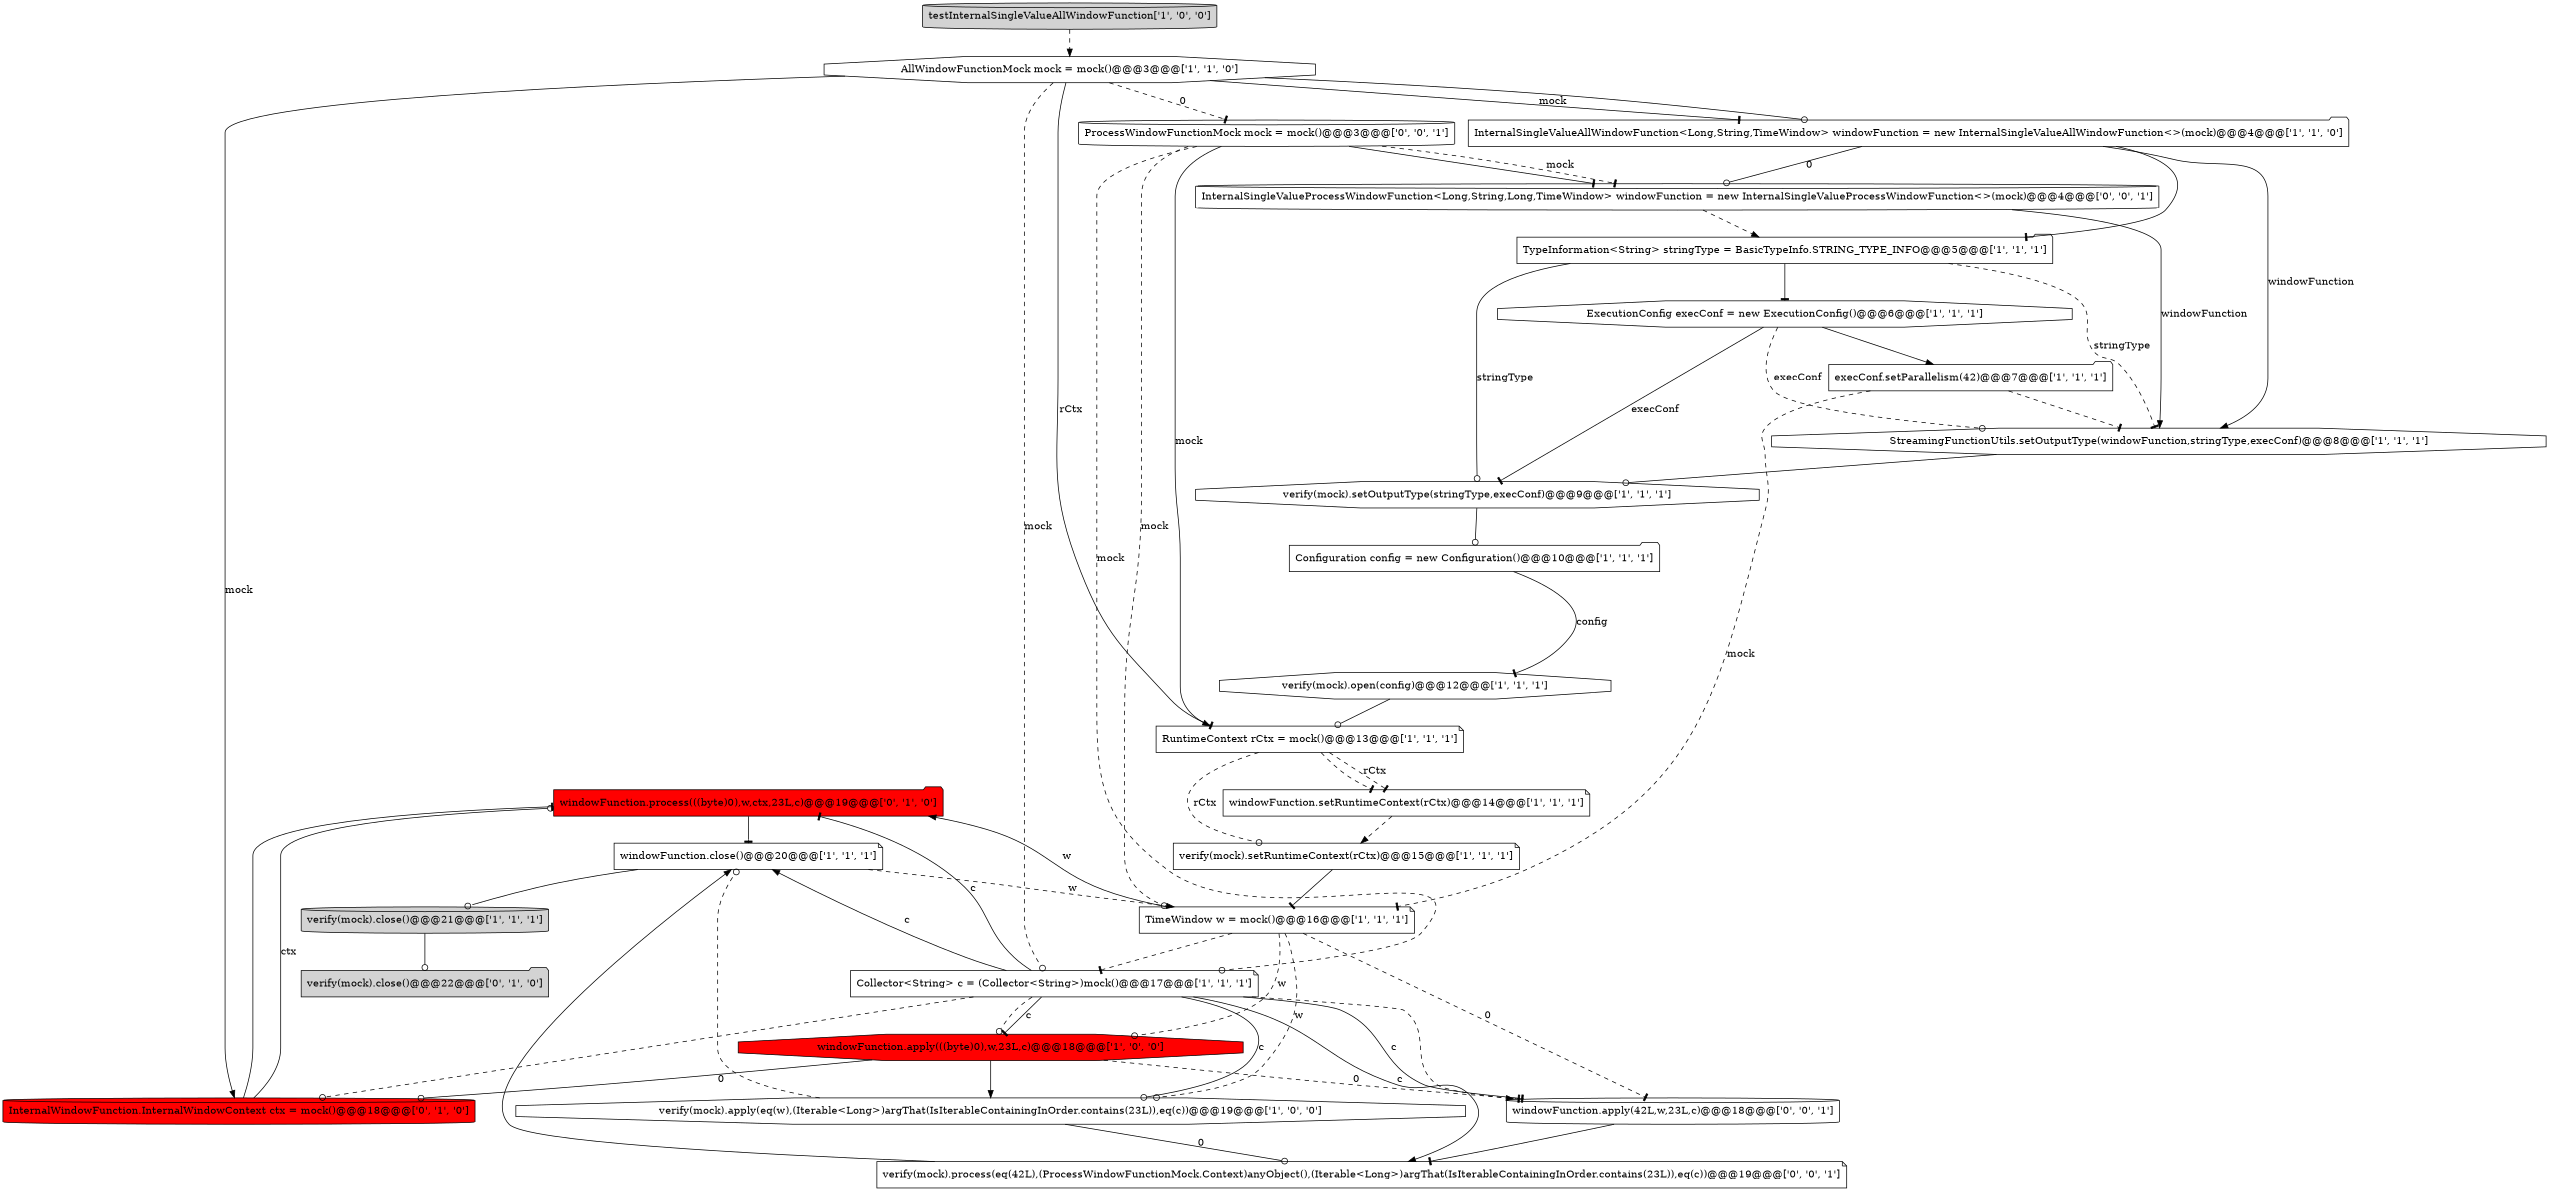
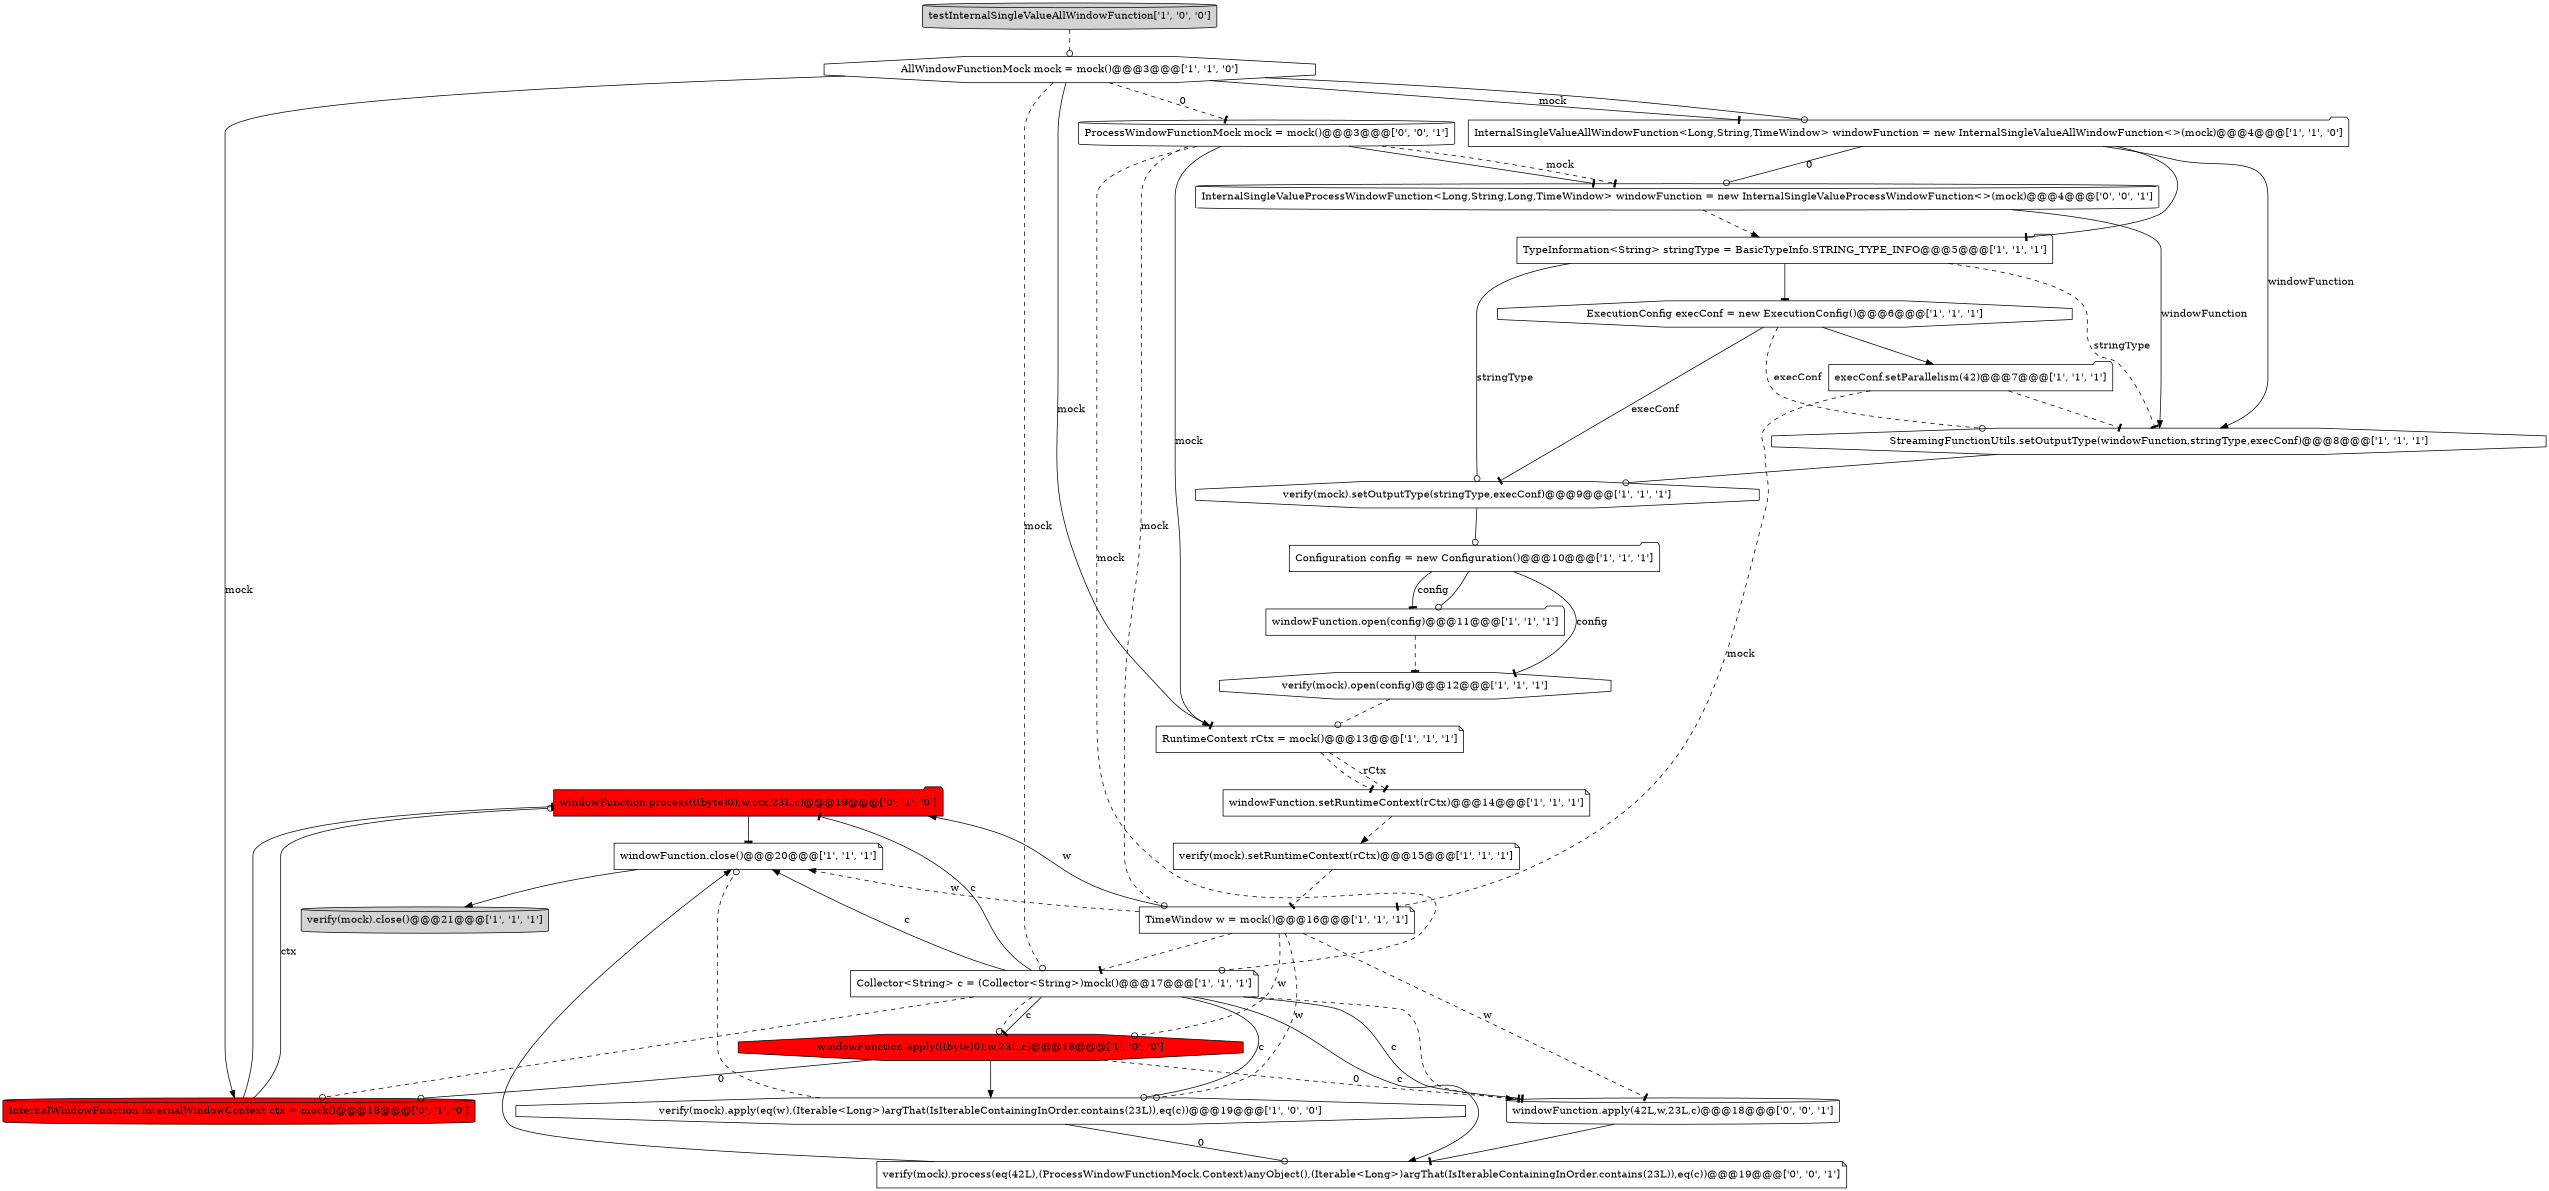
(1070, 40) -> (1070, 40)
(1071, 410) -> (1071, 410)
none -> (1415, 622)
(1365, 711) -> (1365, 711)
(1188, 798) -> none
(554, 884) -> (554, 884)
(1018, 887) -> (985, 898)
(1313, 887) -> (1313, 887)
(425, 984) -> none
(1488, 1016) -> (1488, 1016)
